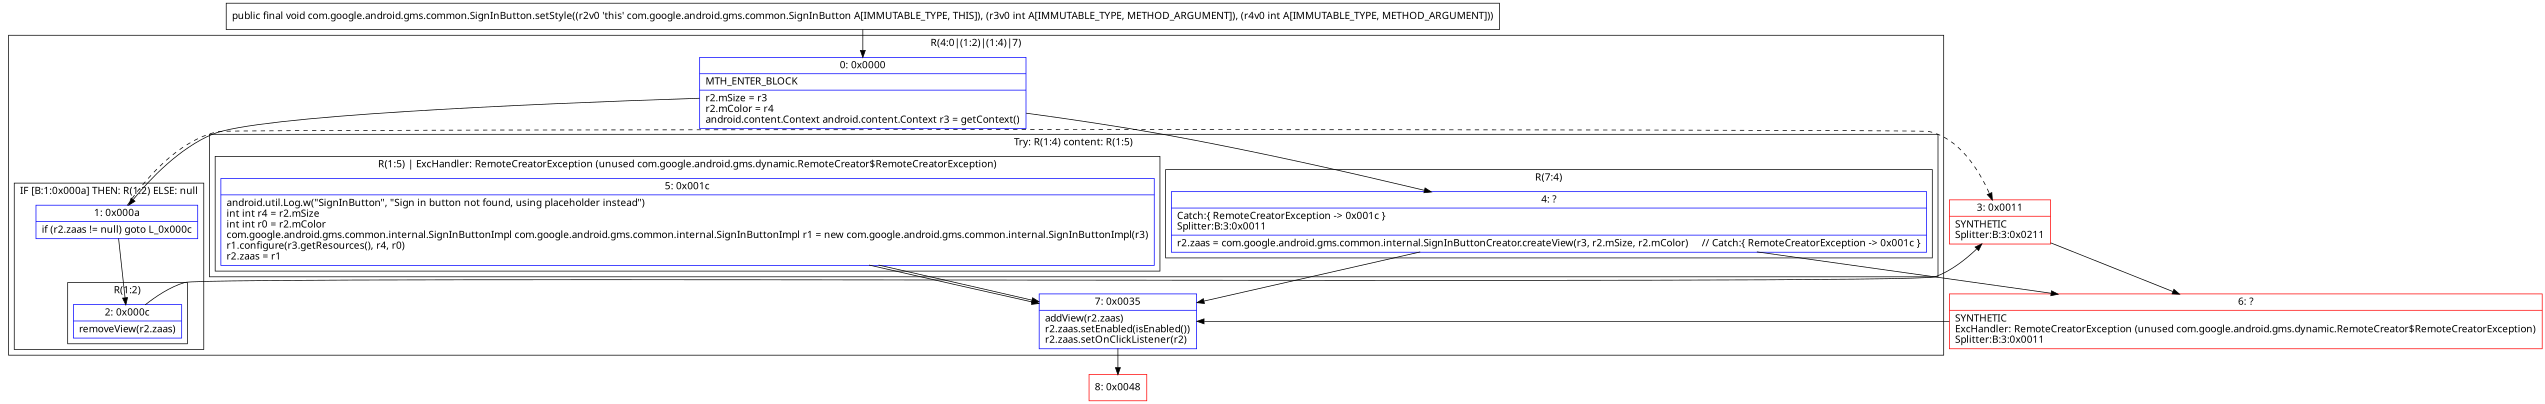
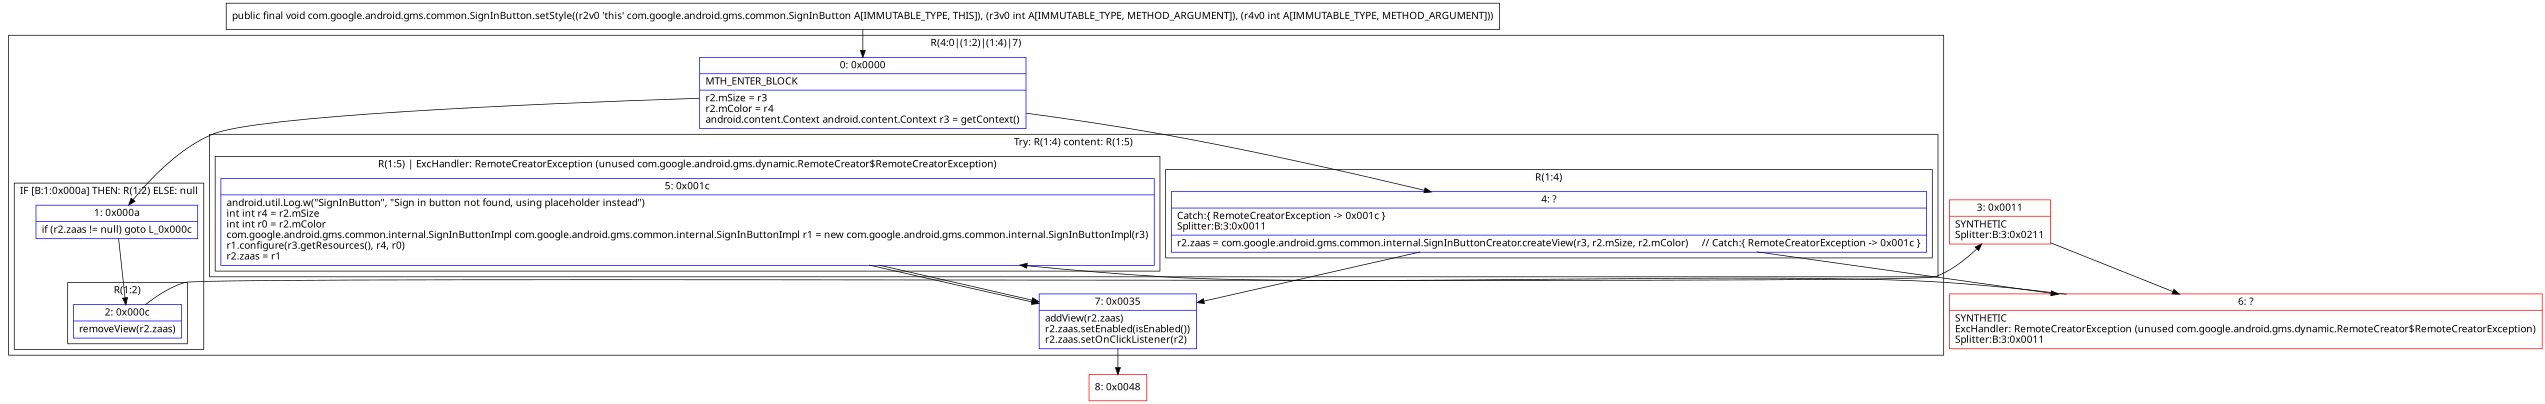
(1059, 130) -> none
(1549, 178) -> (1549, 178)
(1577, 321) -> (1547, 279)
